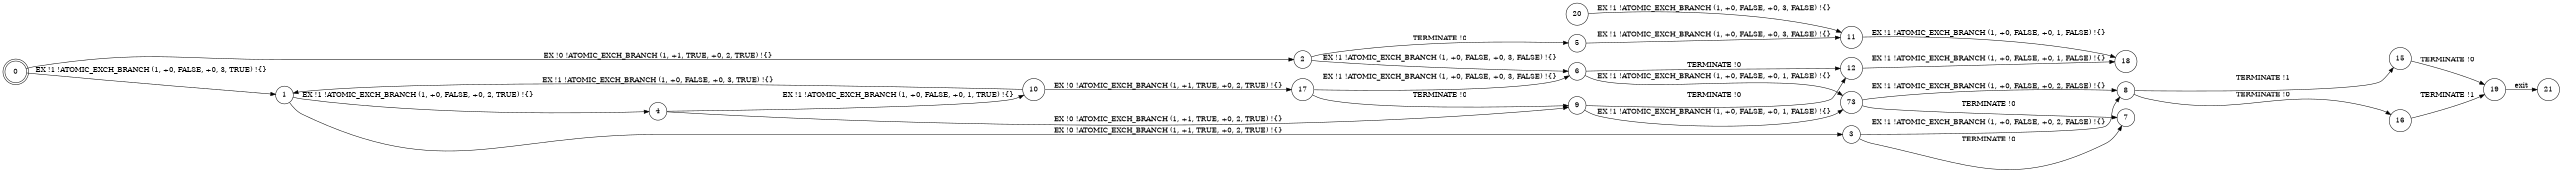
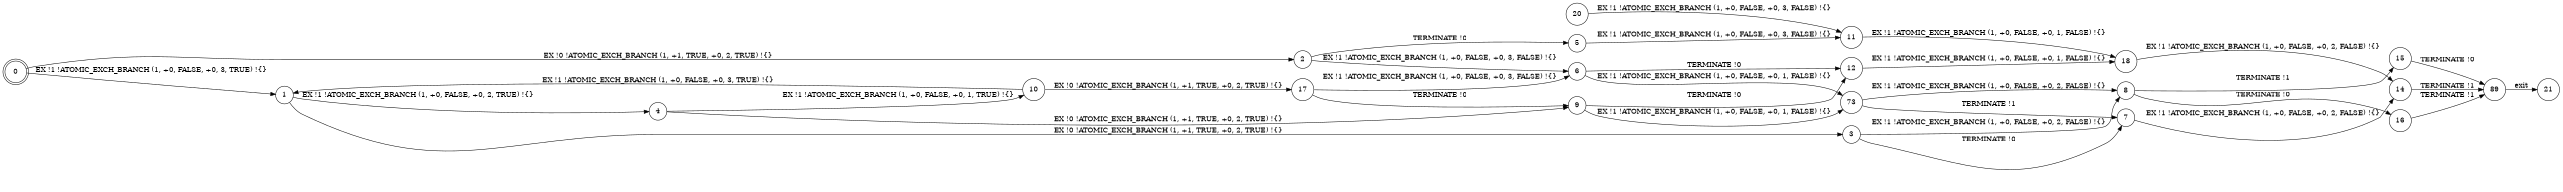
none -> (2400, 90)
(2495, 90) -> (2495, 90)
(1989, 104) -> (1989, 104)
